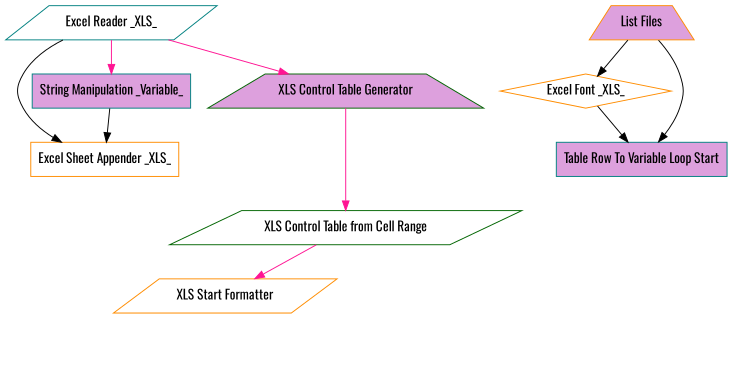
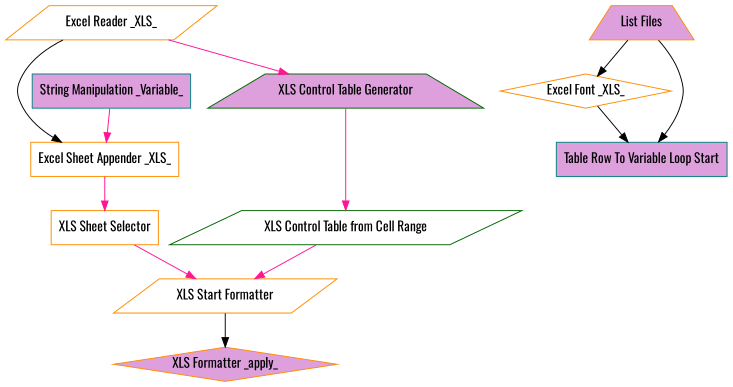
(111, 23) -> (111, 23)
(111, 52) -> none
(109, 121) -> (109, 121)
none -> (105, 228)
none -> (225, 364)
